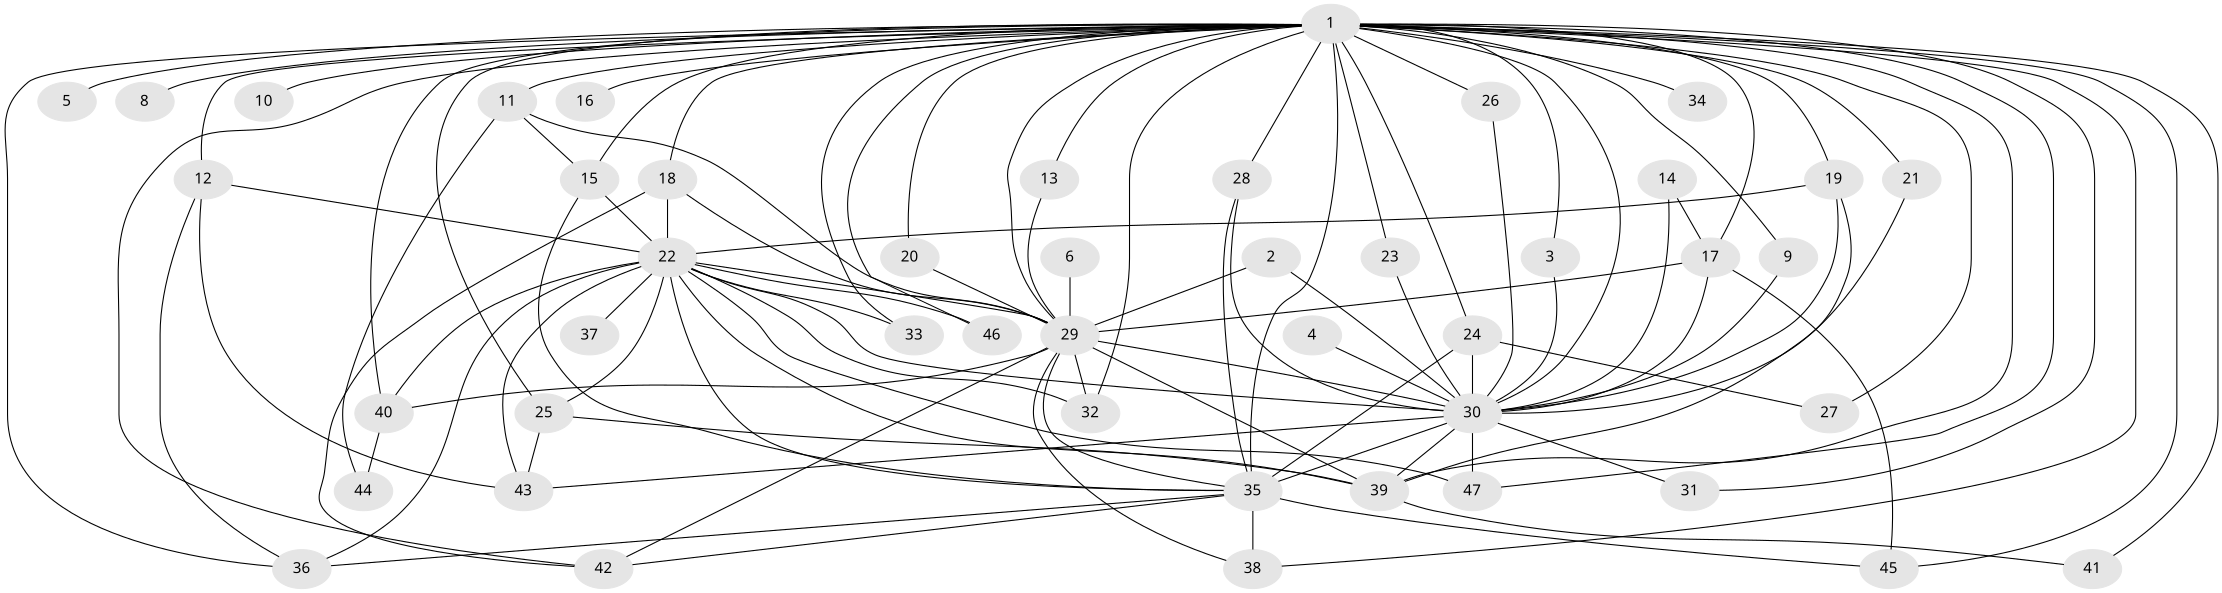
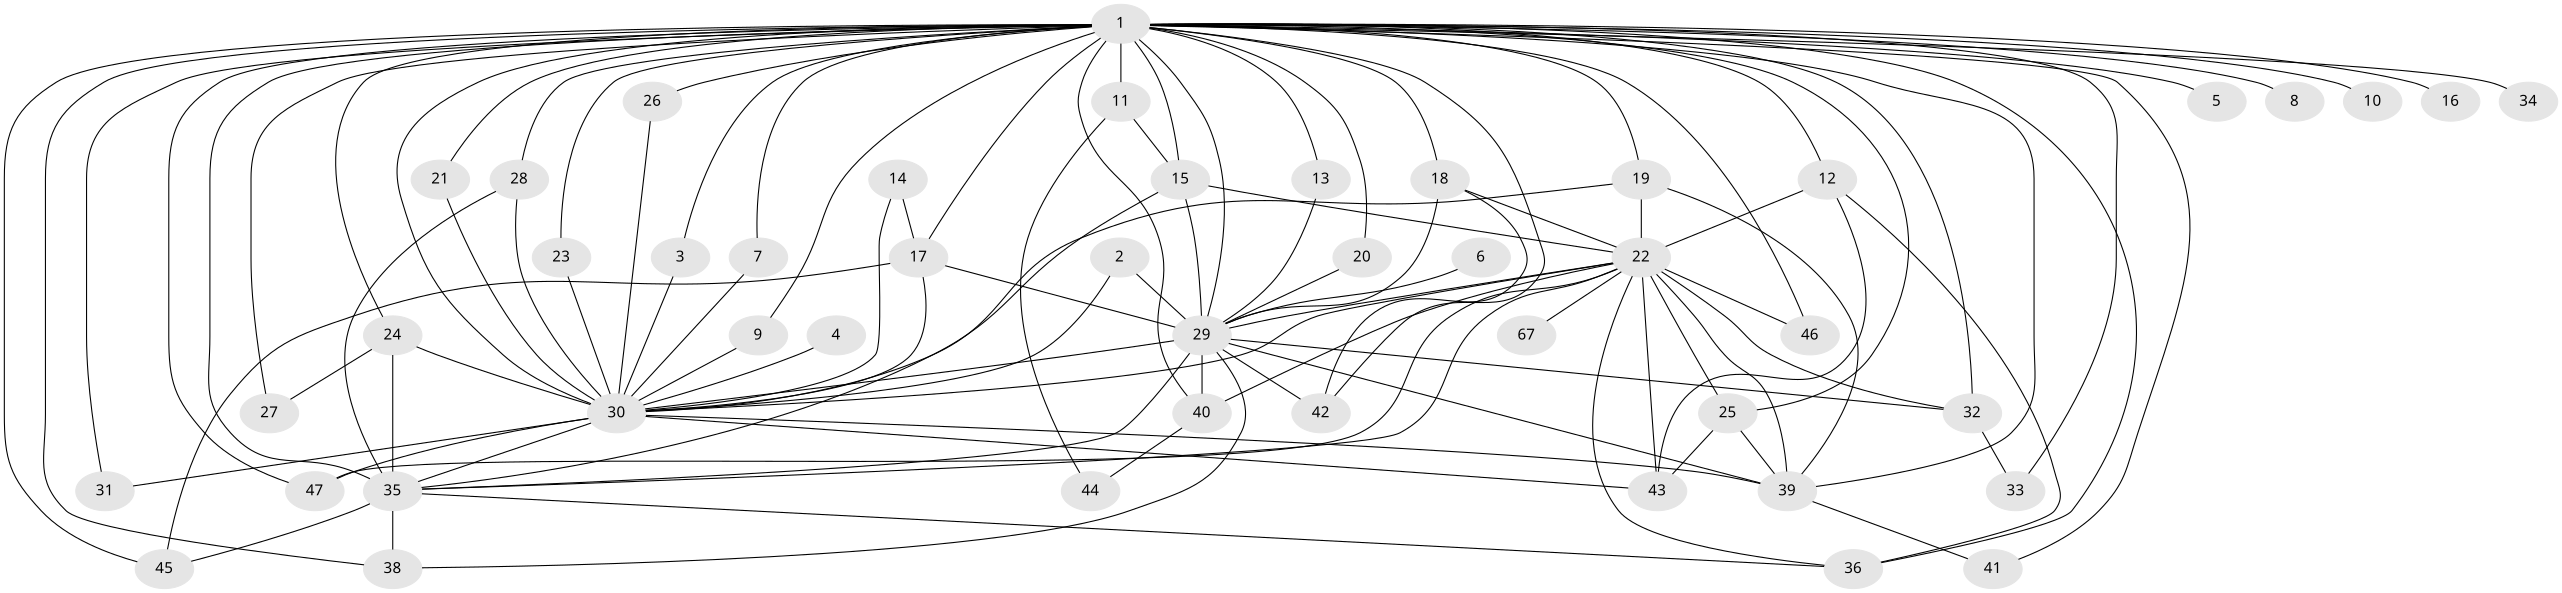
(789, 219) -> (1197, 257)
none -> (758, 258)
(816, 301) -> (1994, 452)
(590, 335) -> (1527, 335)
(928, 530) -> none
